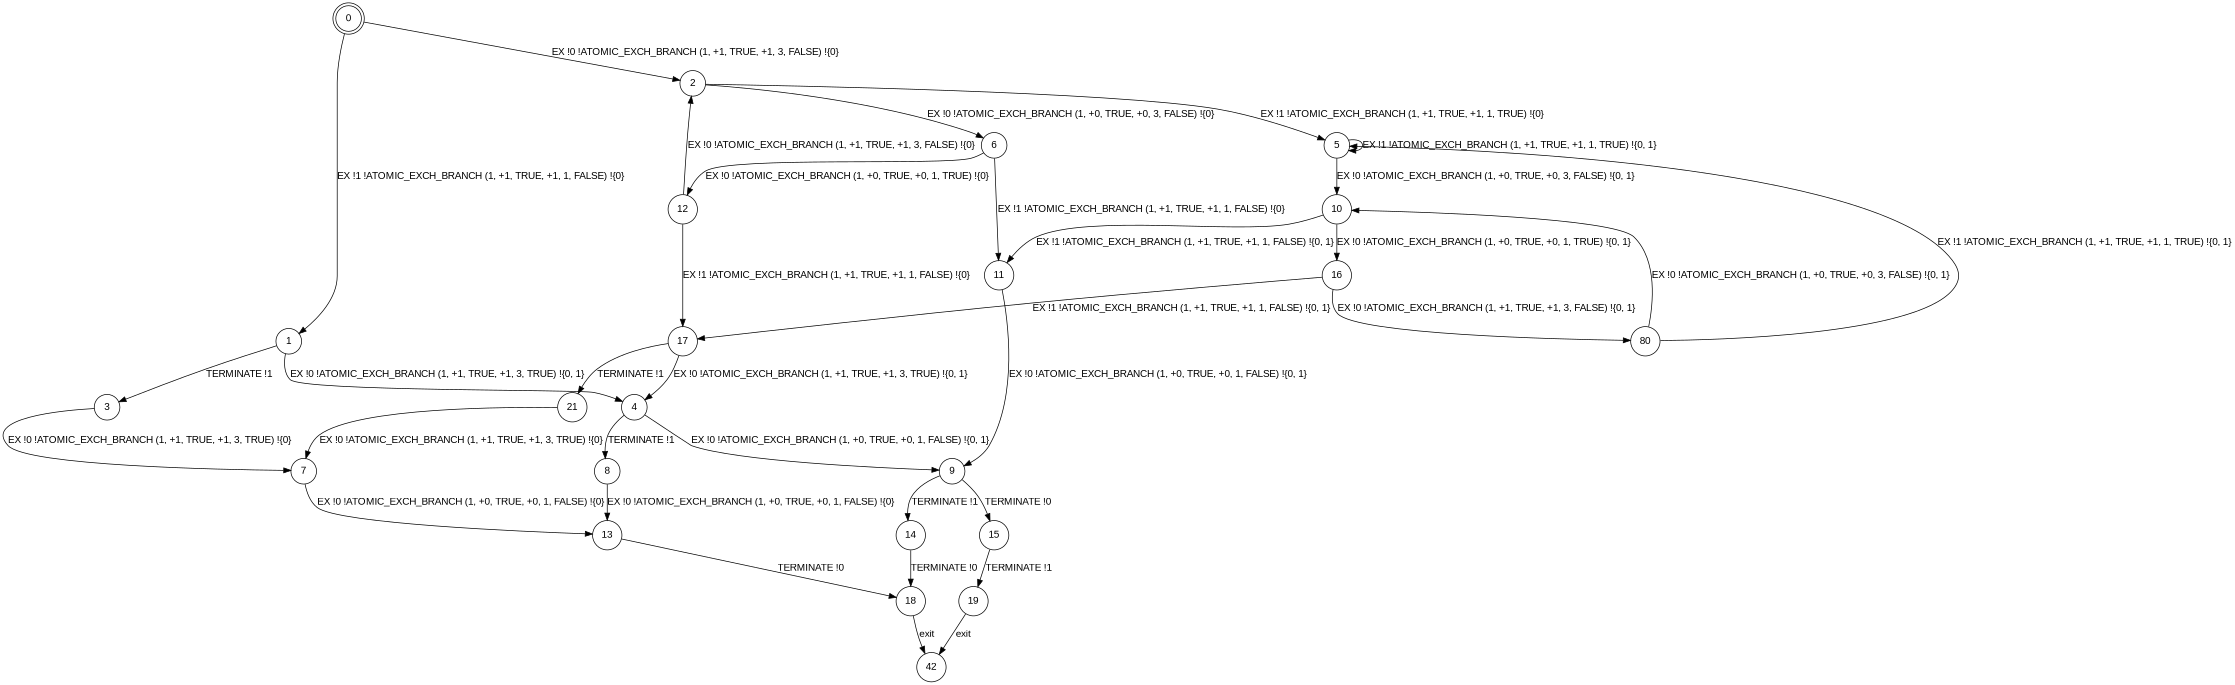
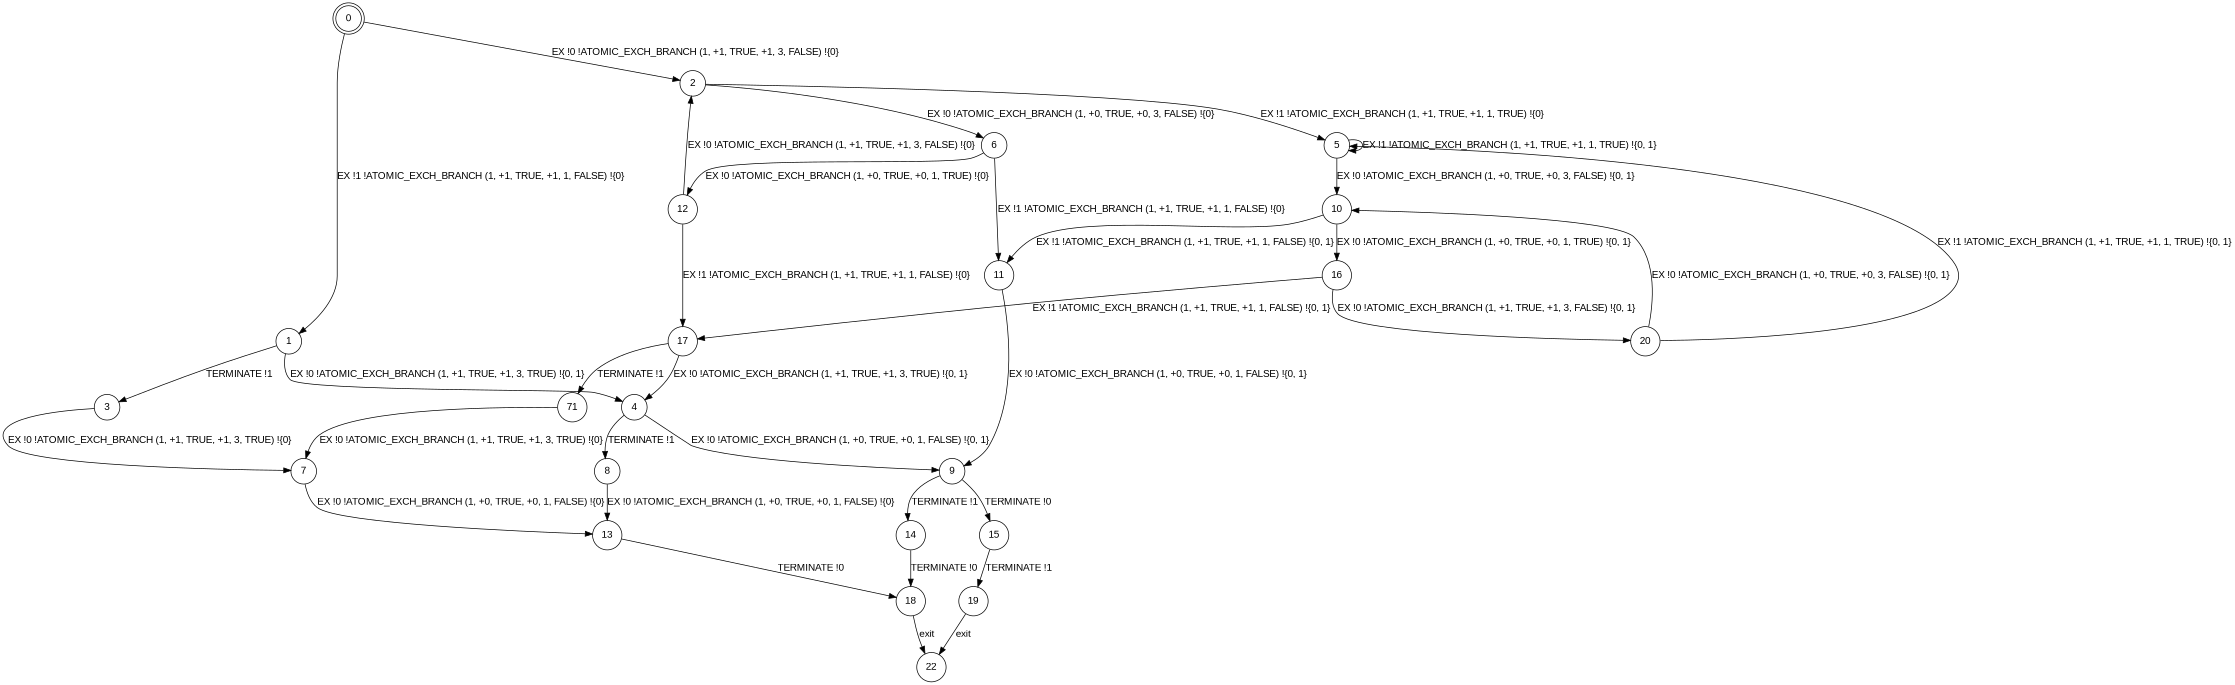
(1645, 341) -> (1645, 341)
(572, 407) -> (572, 407)
(931, 667) -> (931, 667)
